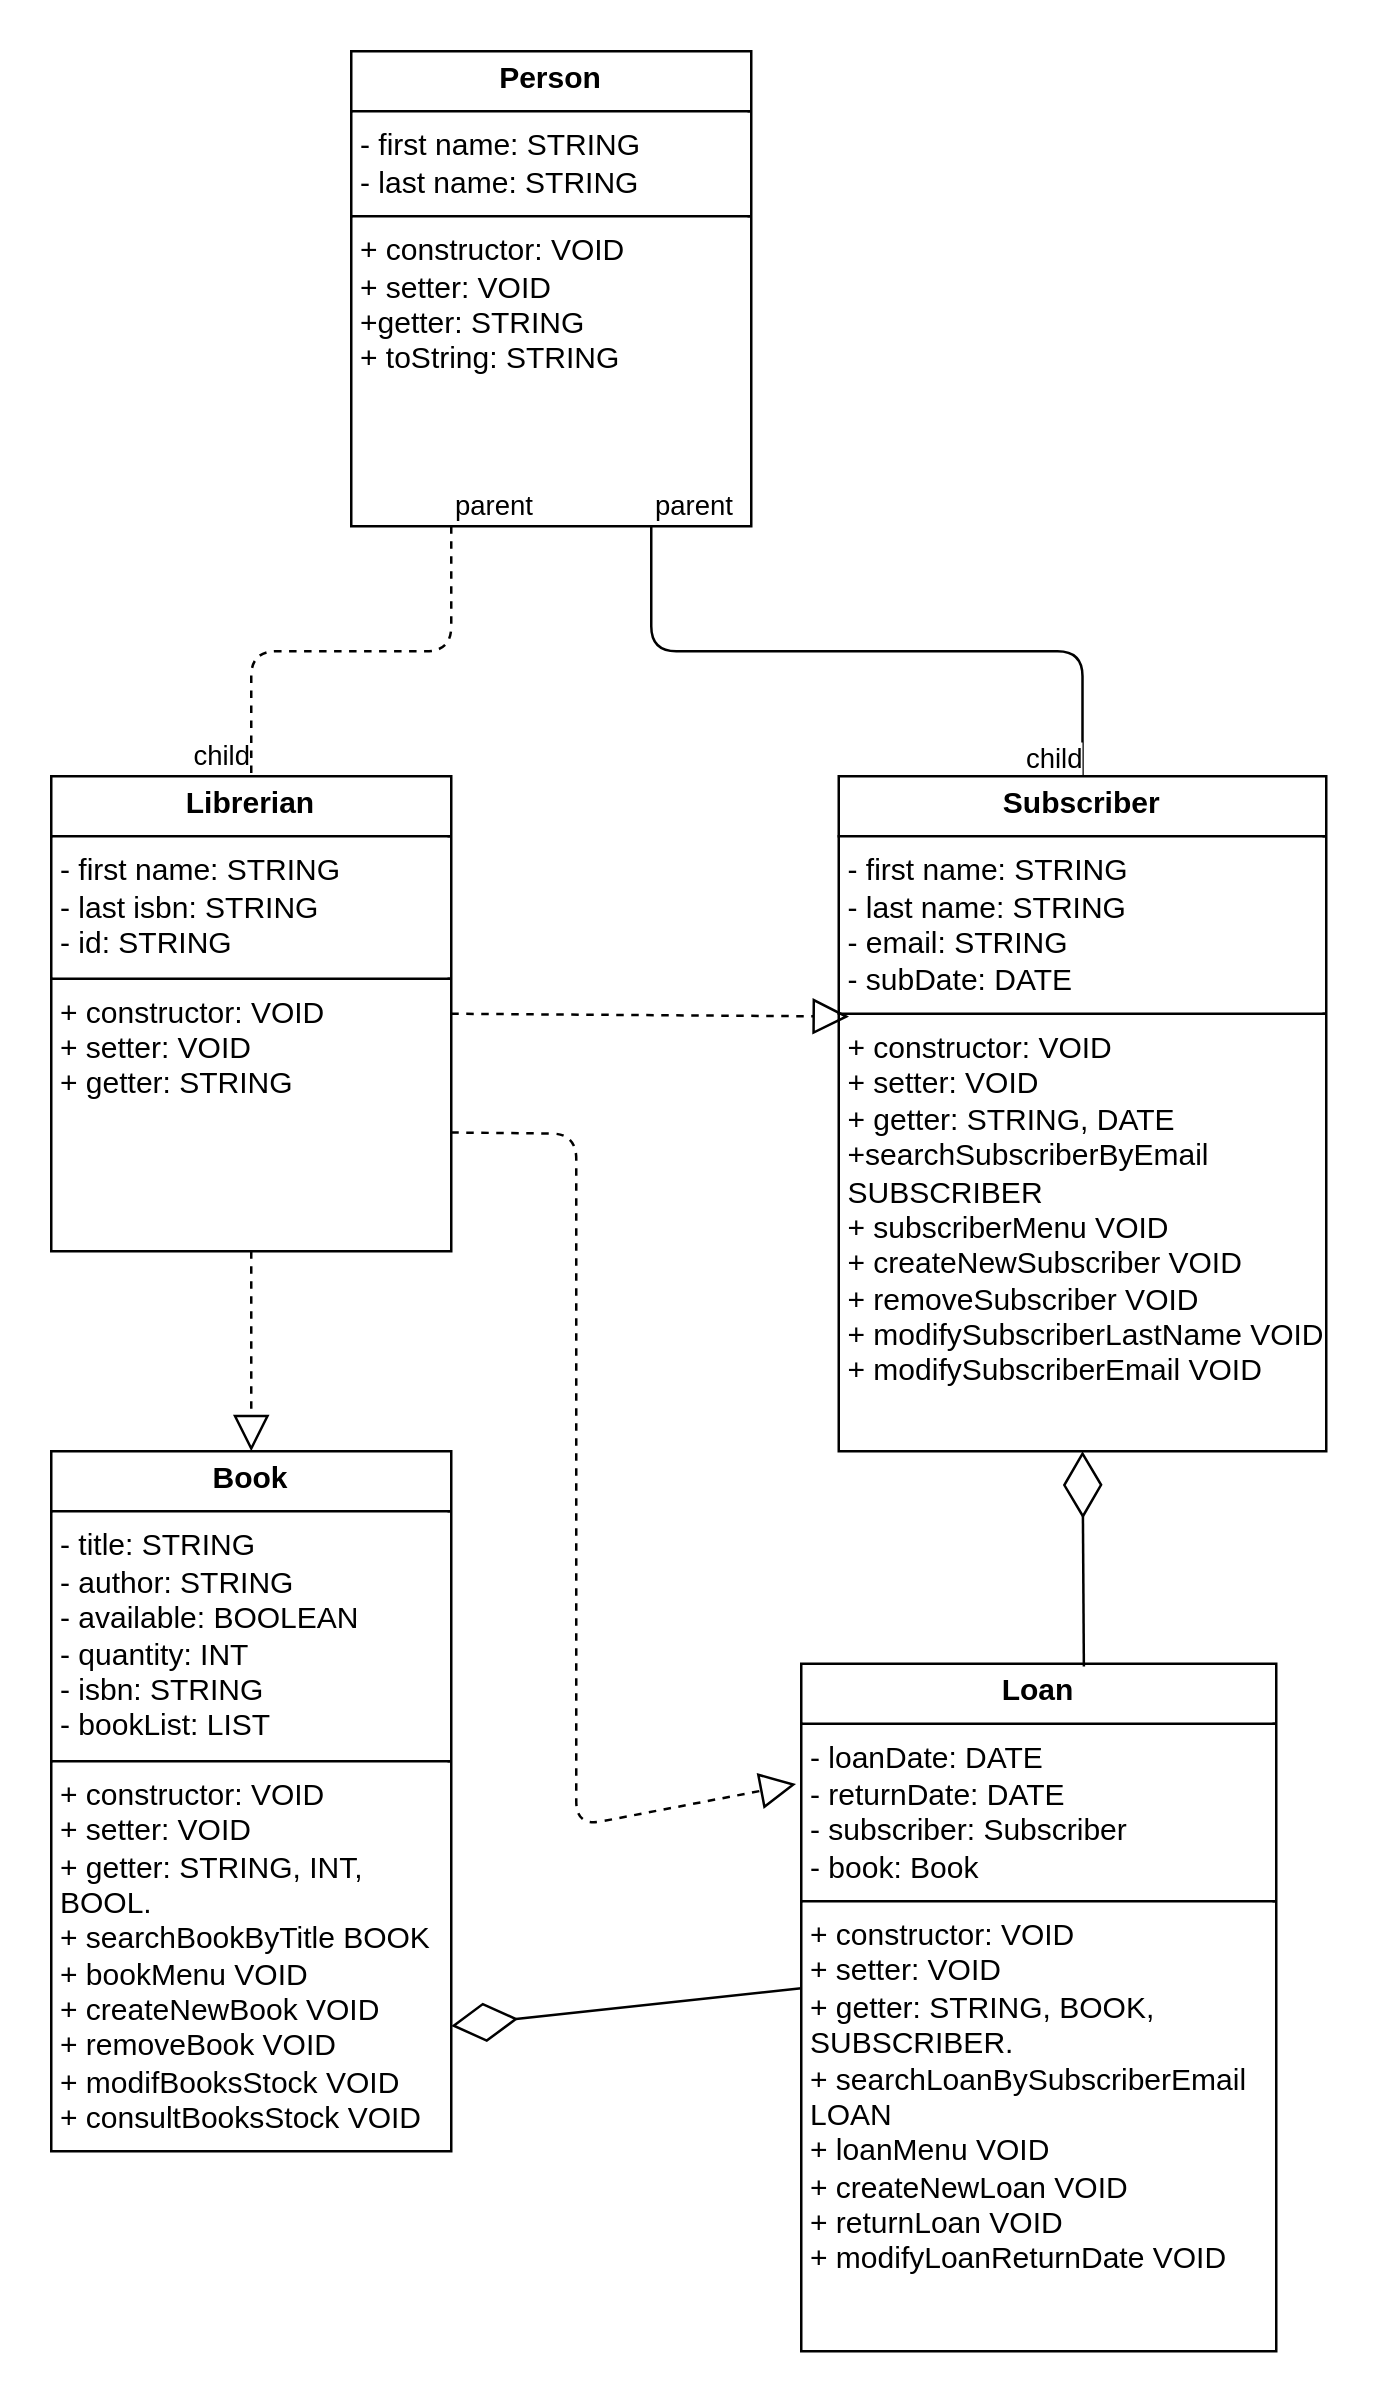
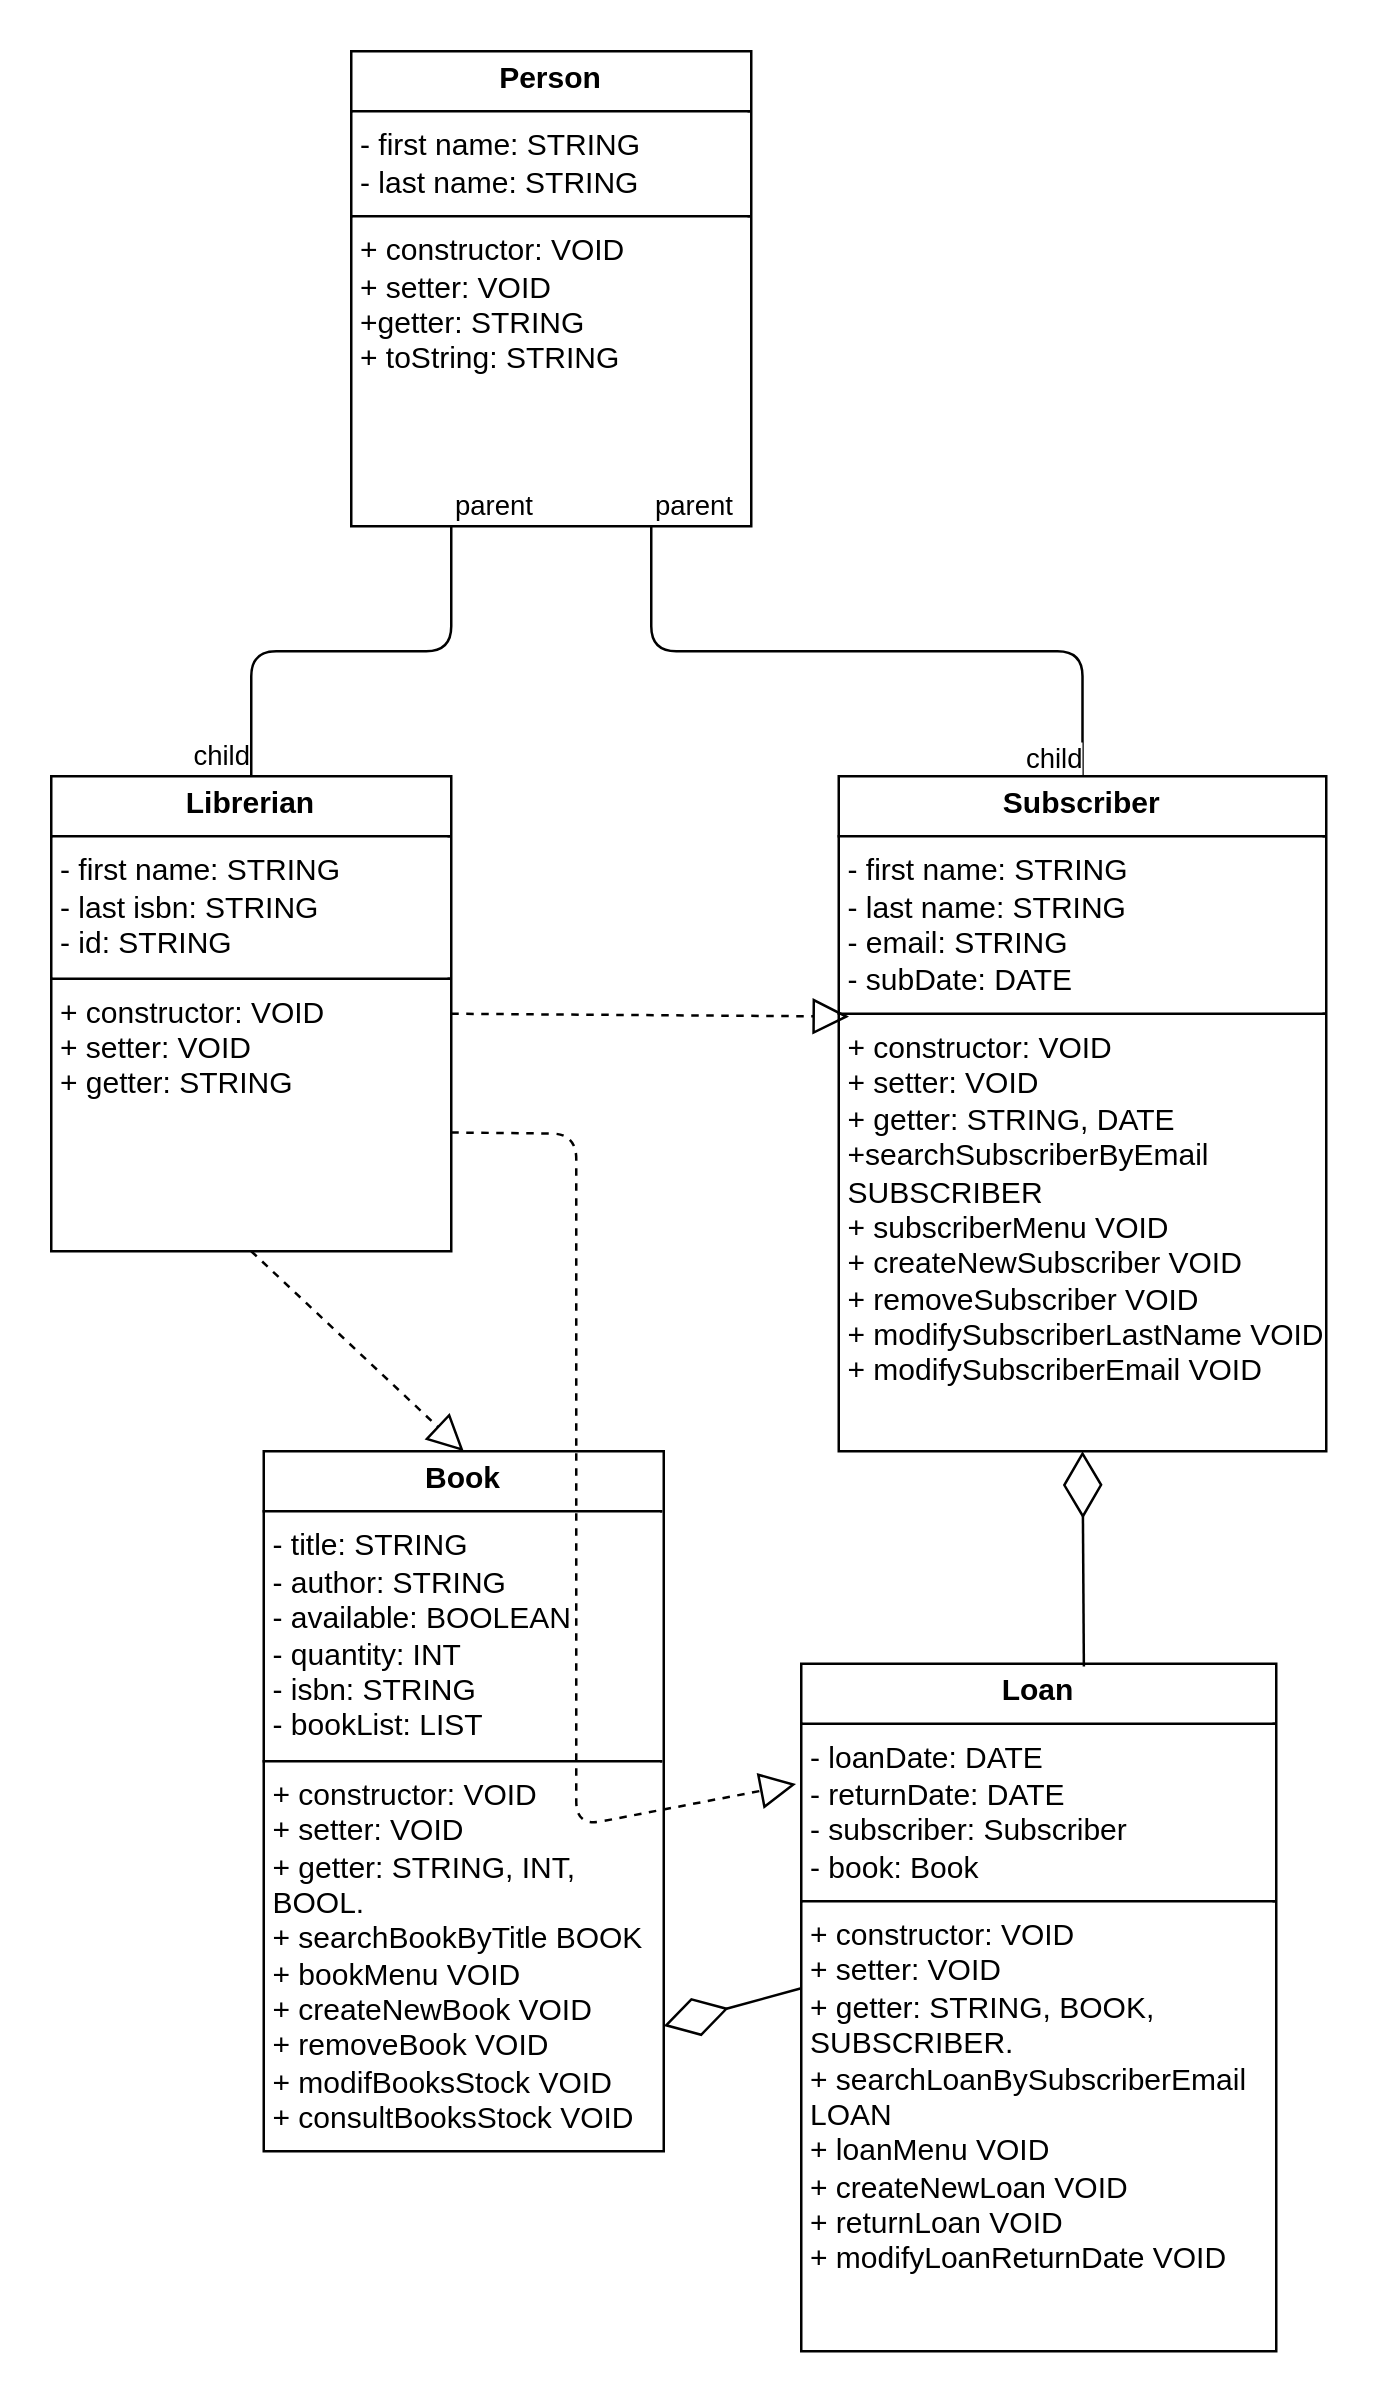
(348, 651) -> (348, 651)
(251, 1801) -> (464, 1801)
